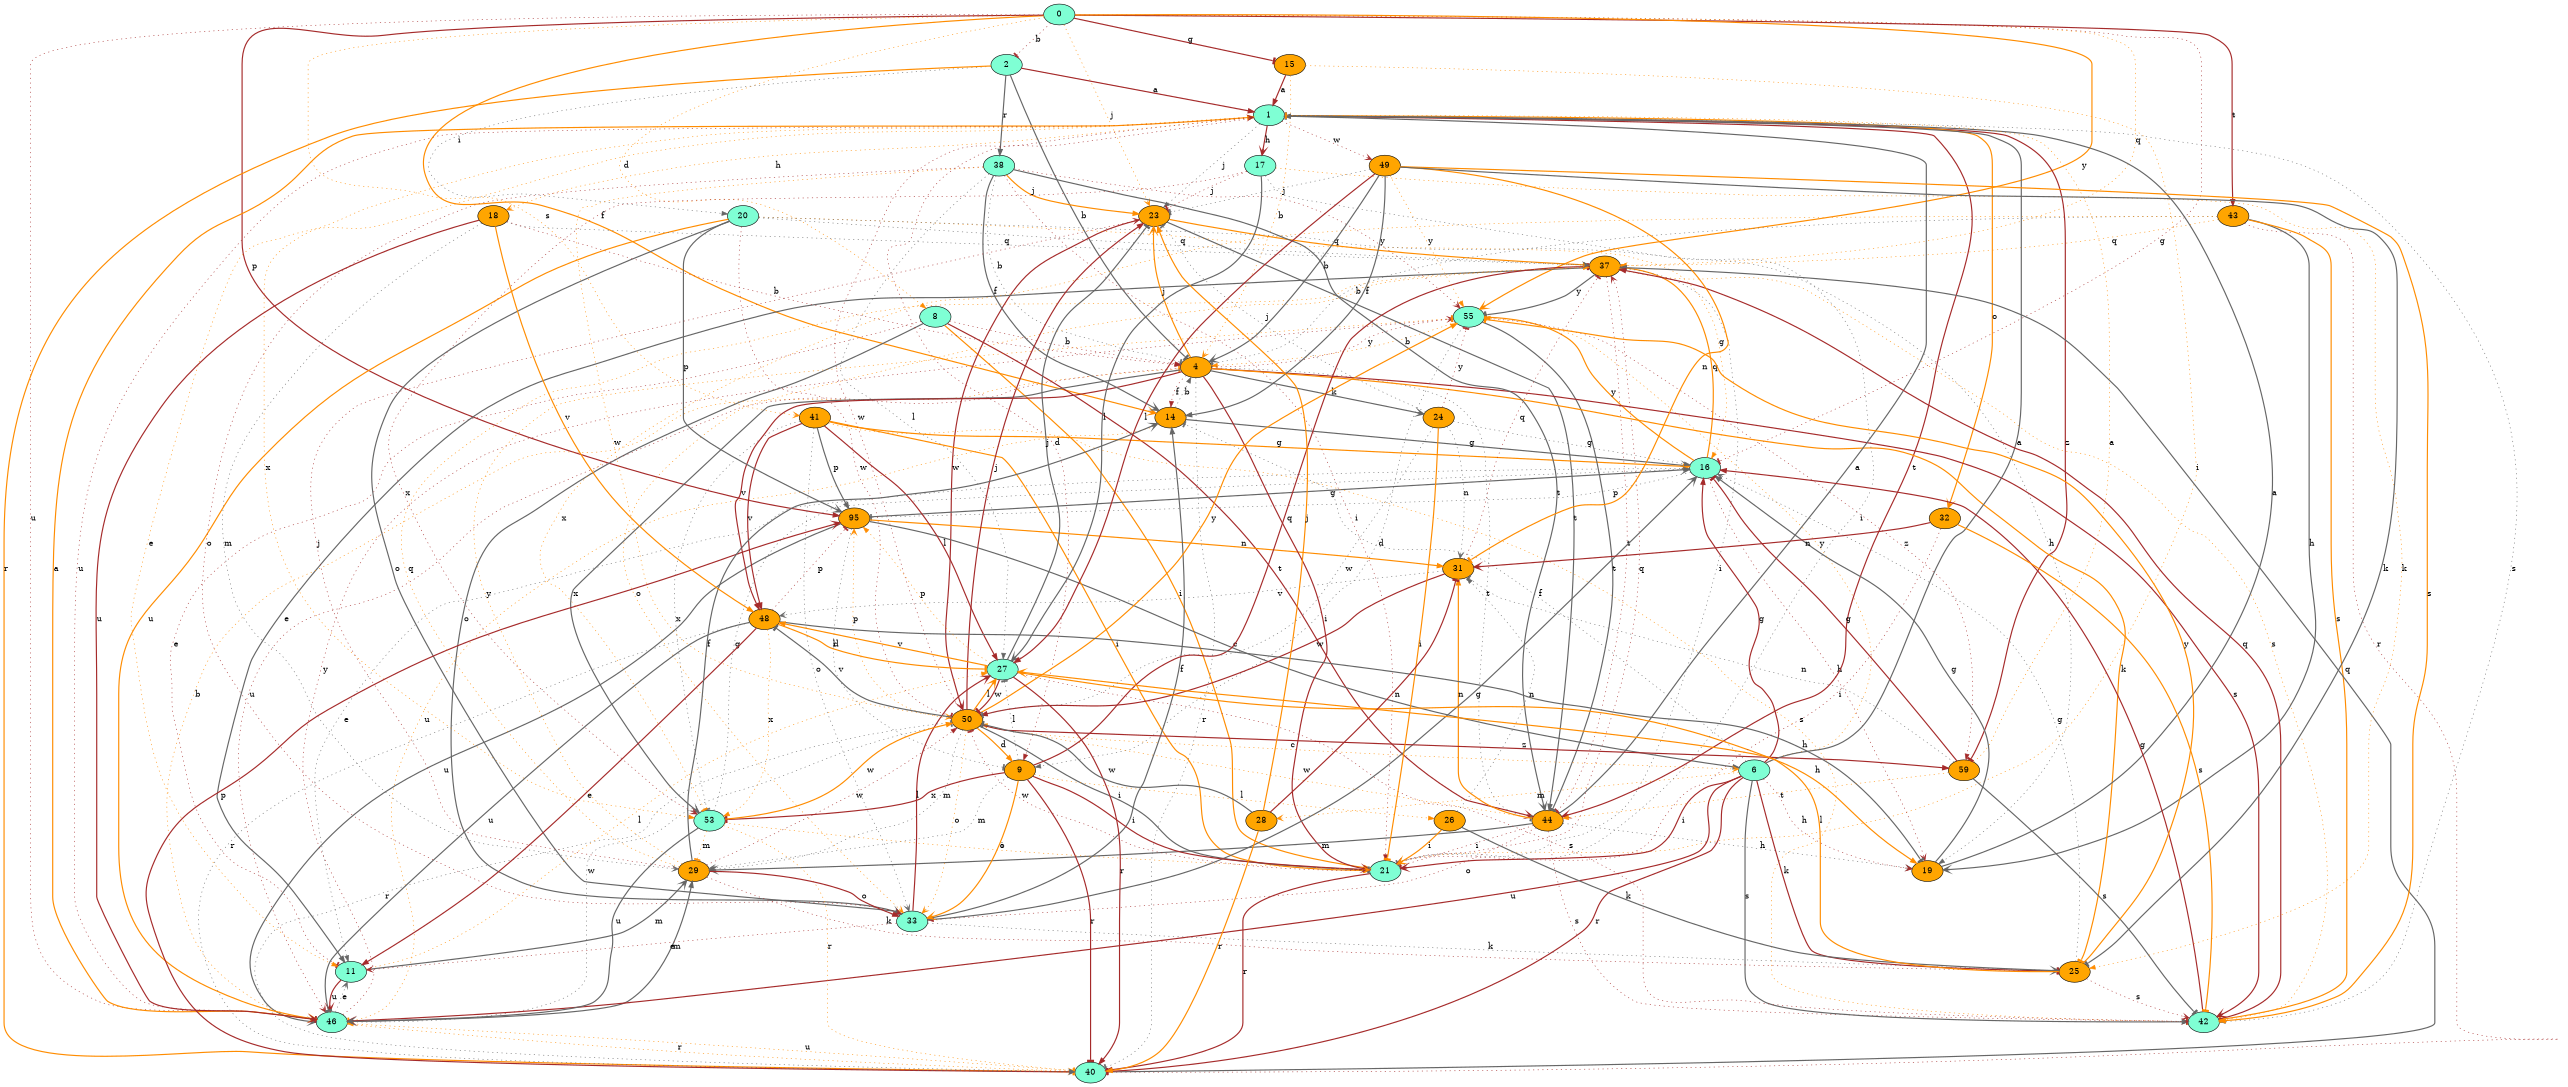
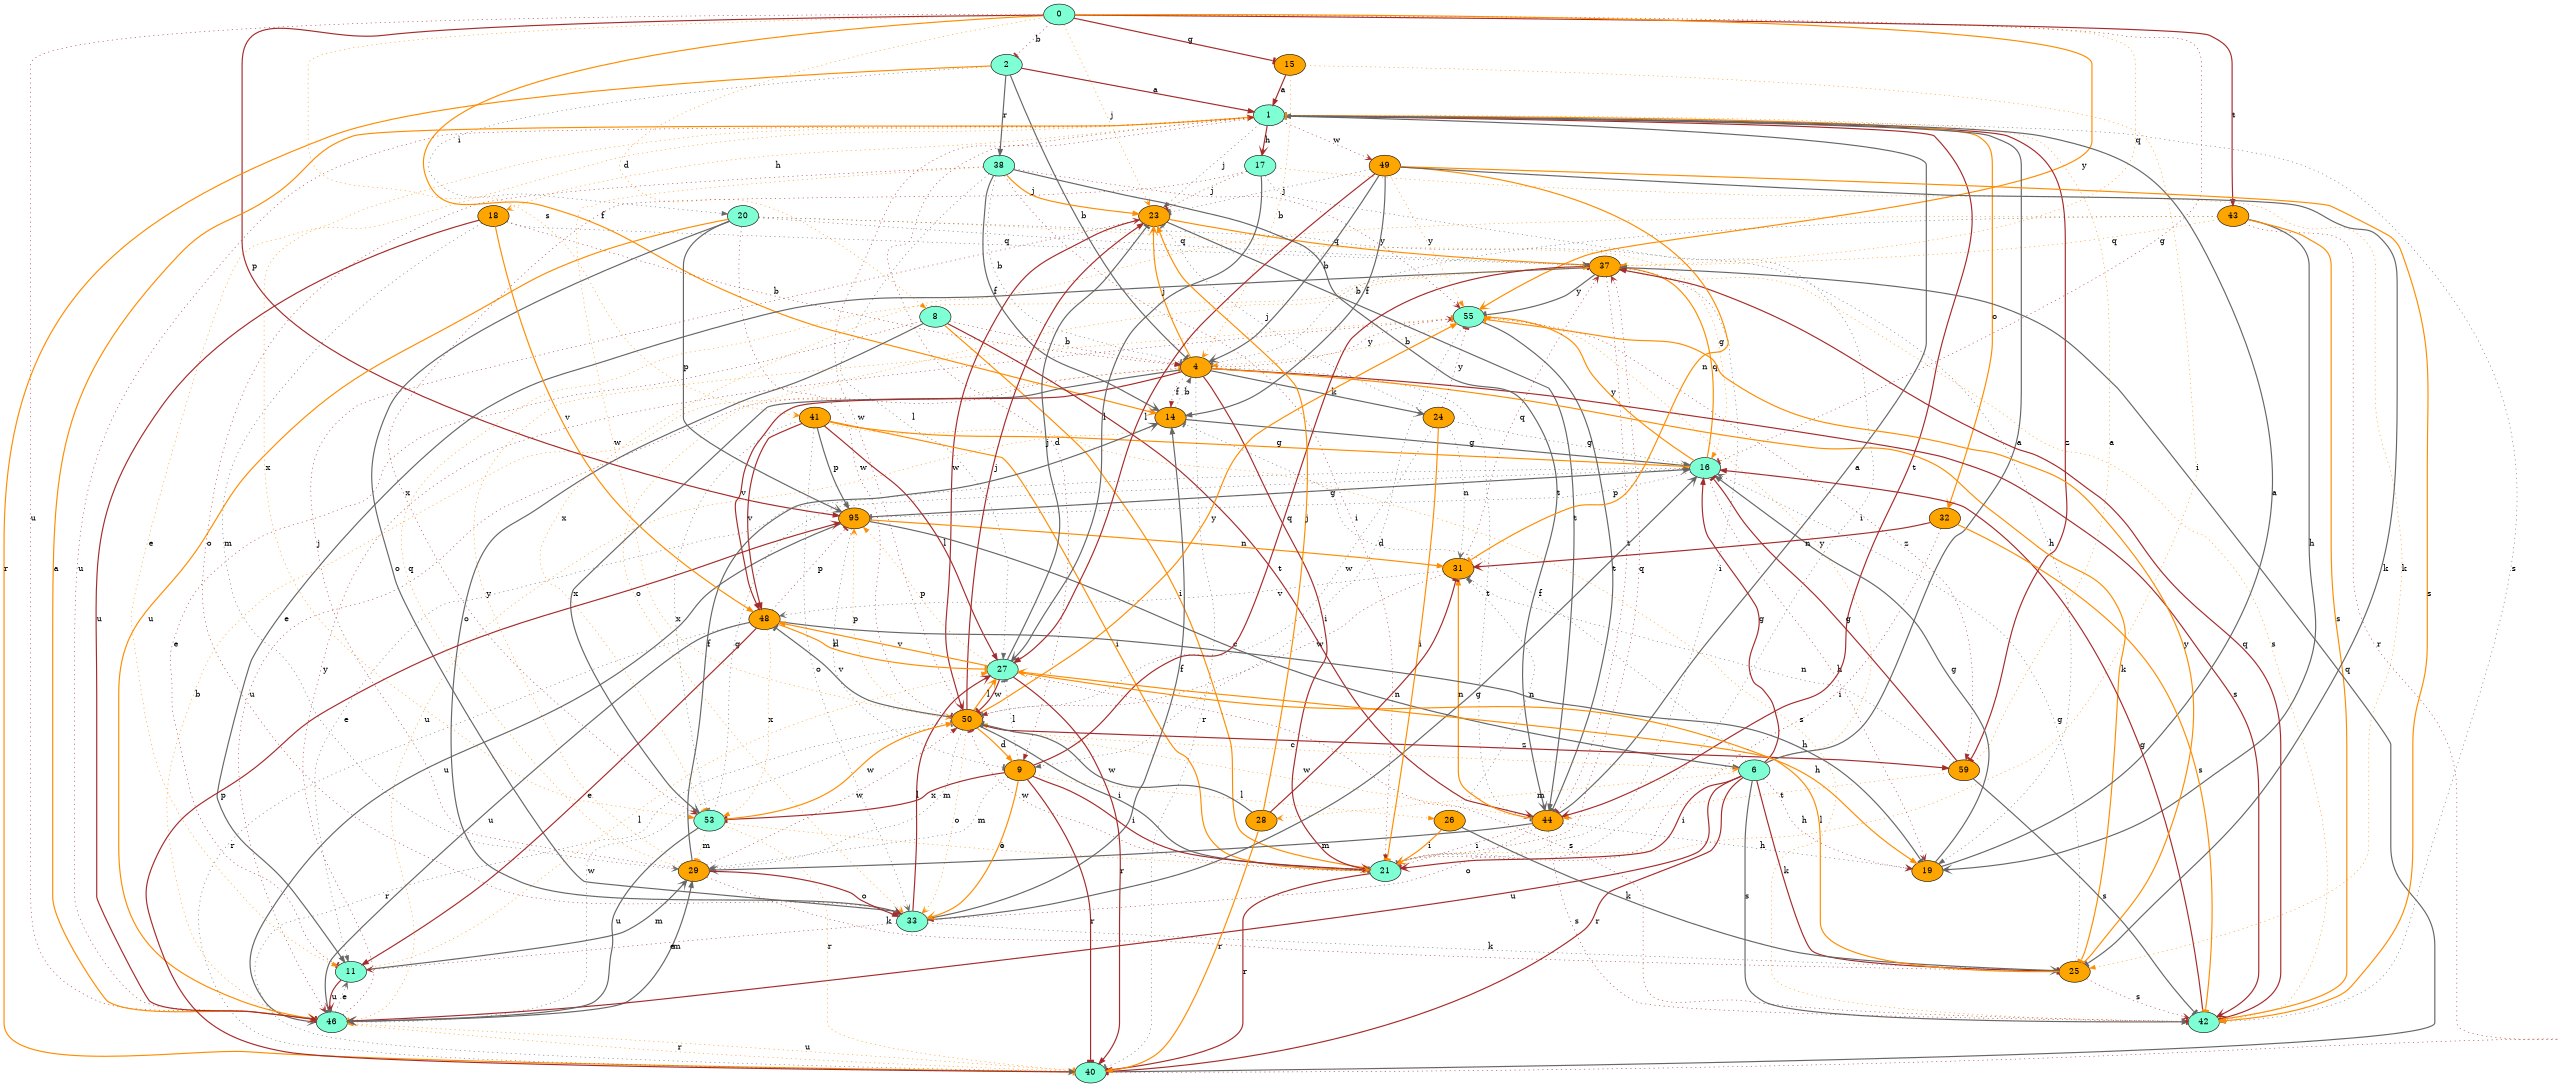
(1517, 413) -> (1517, 414)
(1226, 678) -> (1226, 678)
